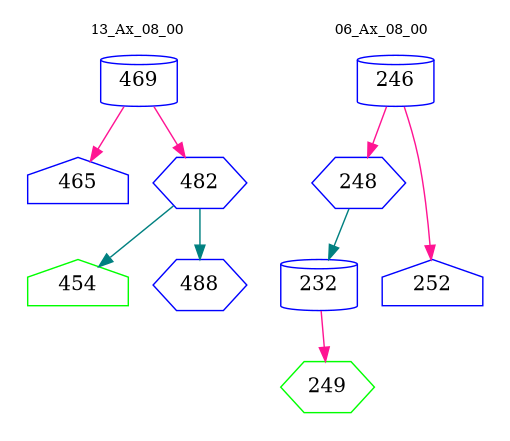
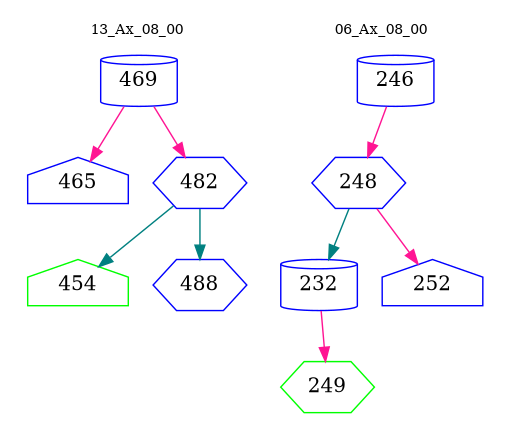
(422, 175) -> (393, 231)
